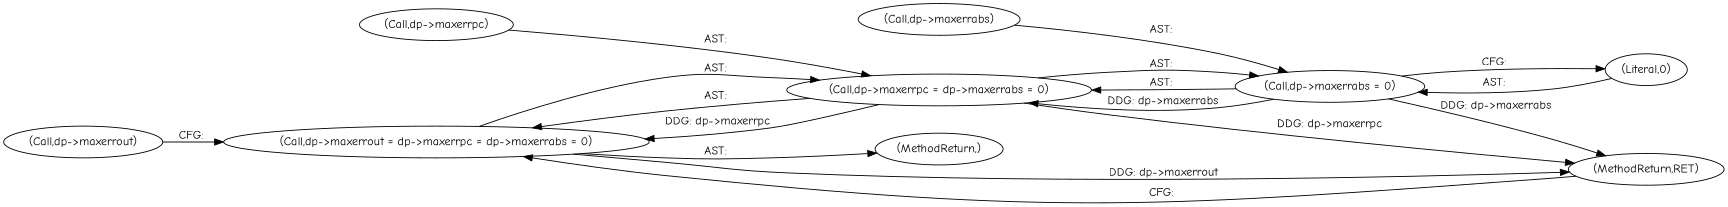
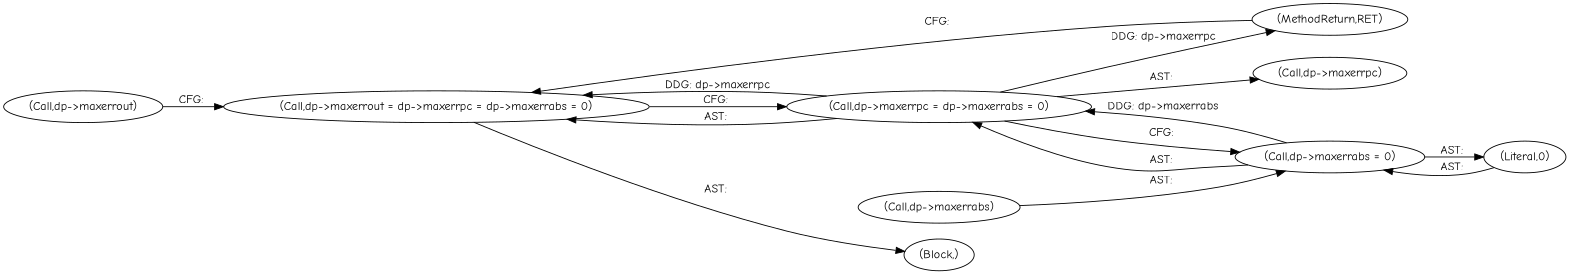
(686, 47) -> (1153, 88)
(1496, 62) -> (1454, 150)
(1163, 64) -> (1163, 133)
(718, 68) -> (718, 100)
(1493, 124) -> none
(939, 149) -> (939, 255)
(1066, 179) -> none
